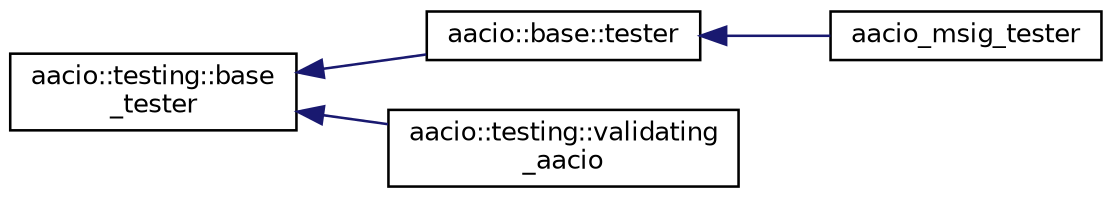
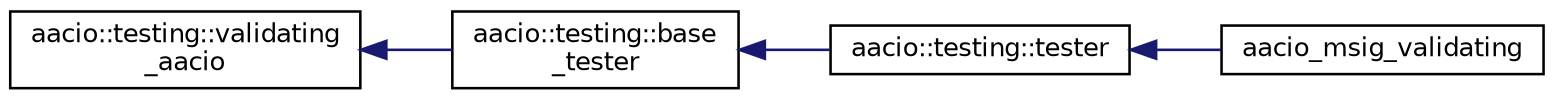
(564, 36) -> (980, 50)
(966, 36) -> (1383, 50)
(356, 120) -> (419, 50)
